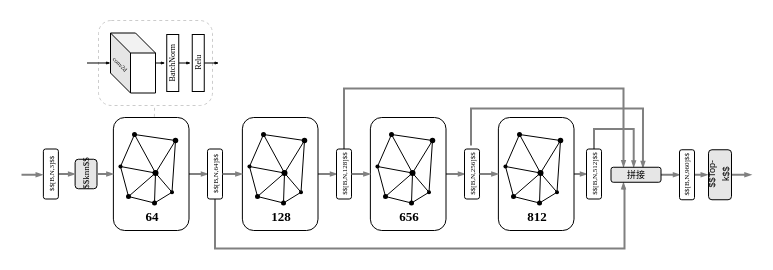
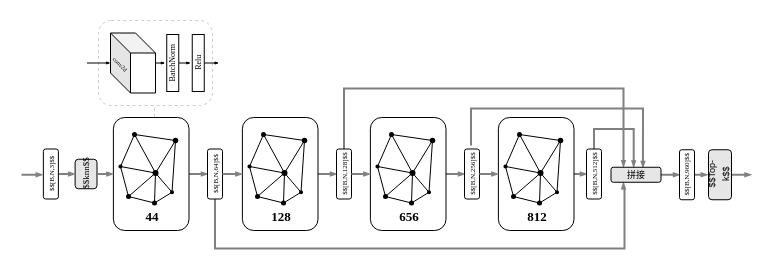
(153, 217) -> (153, 217)
